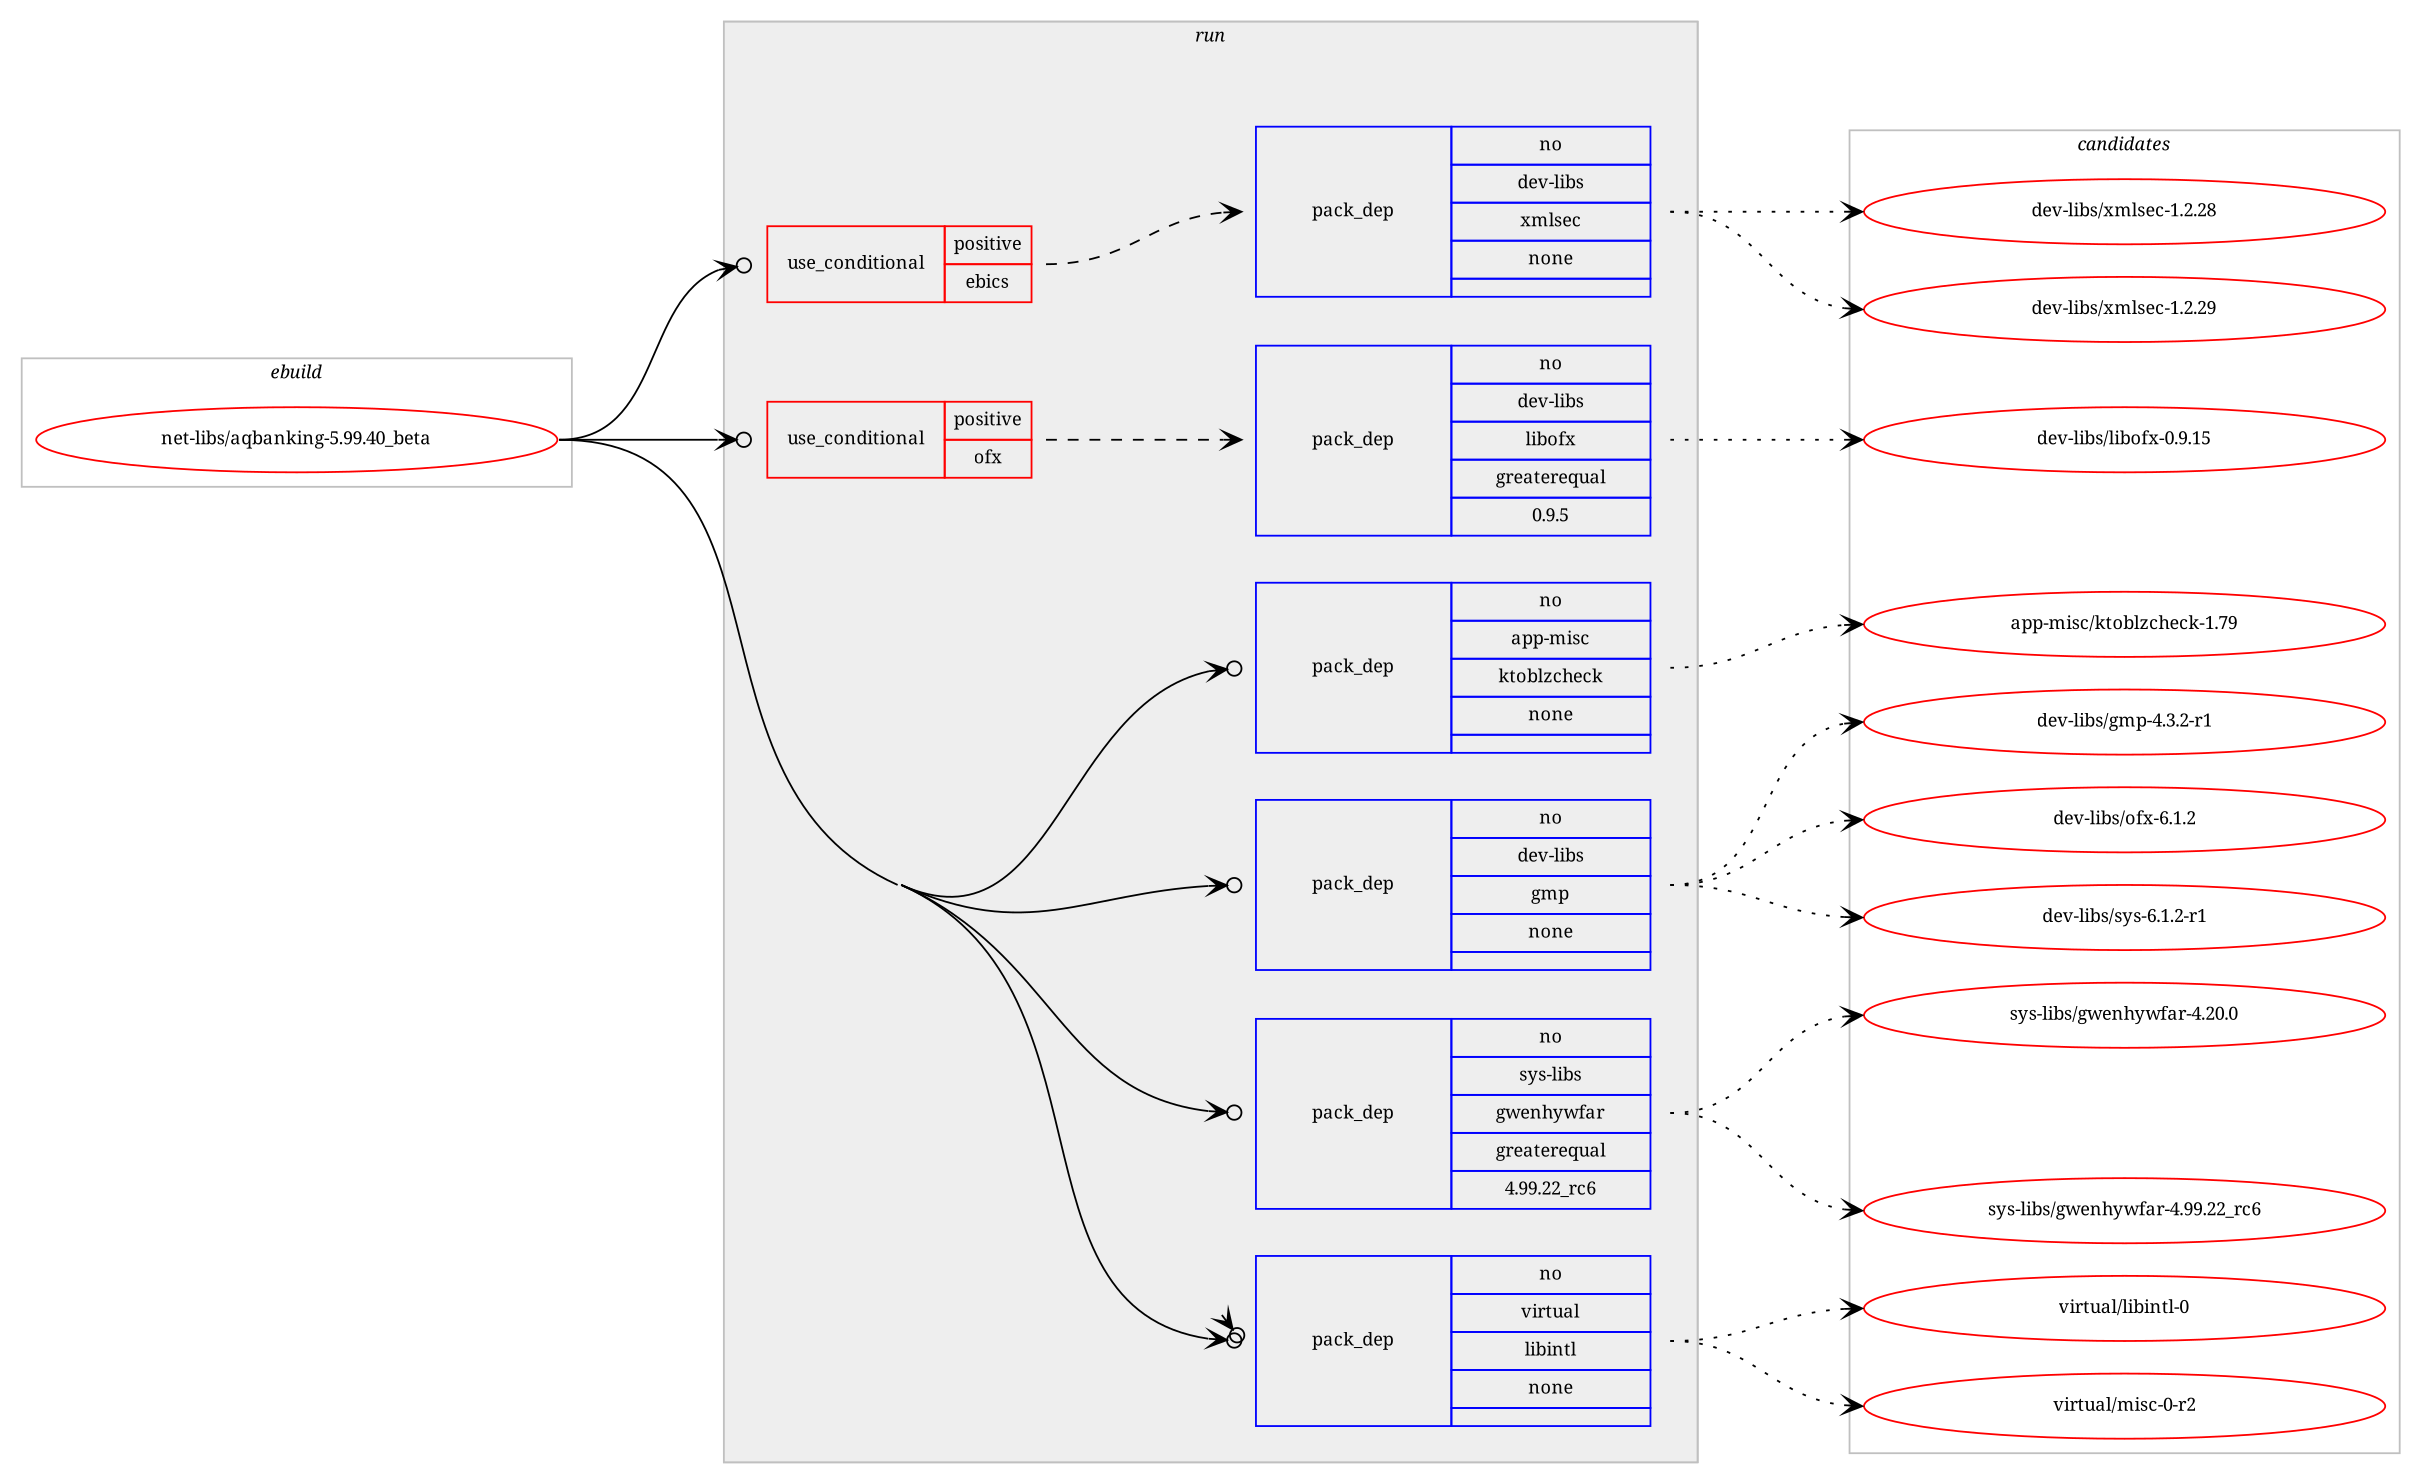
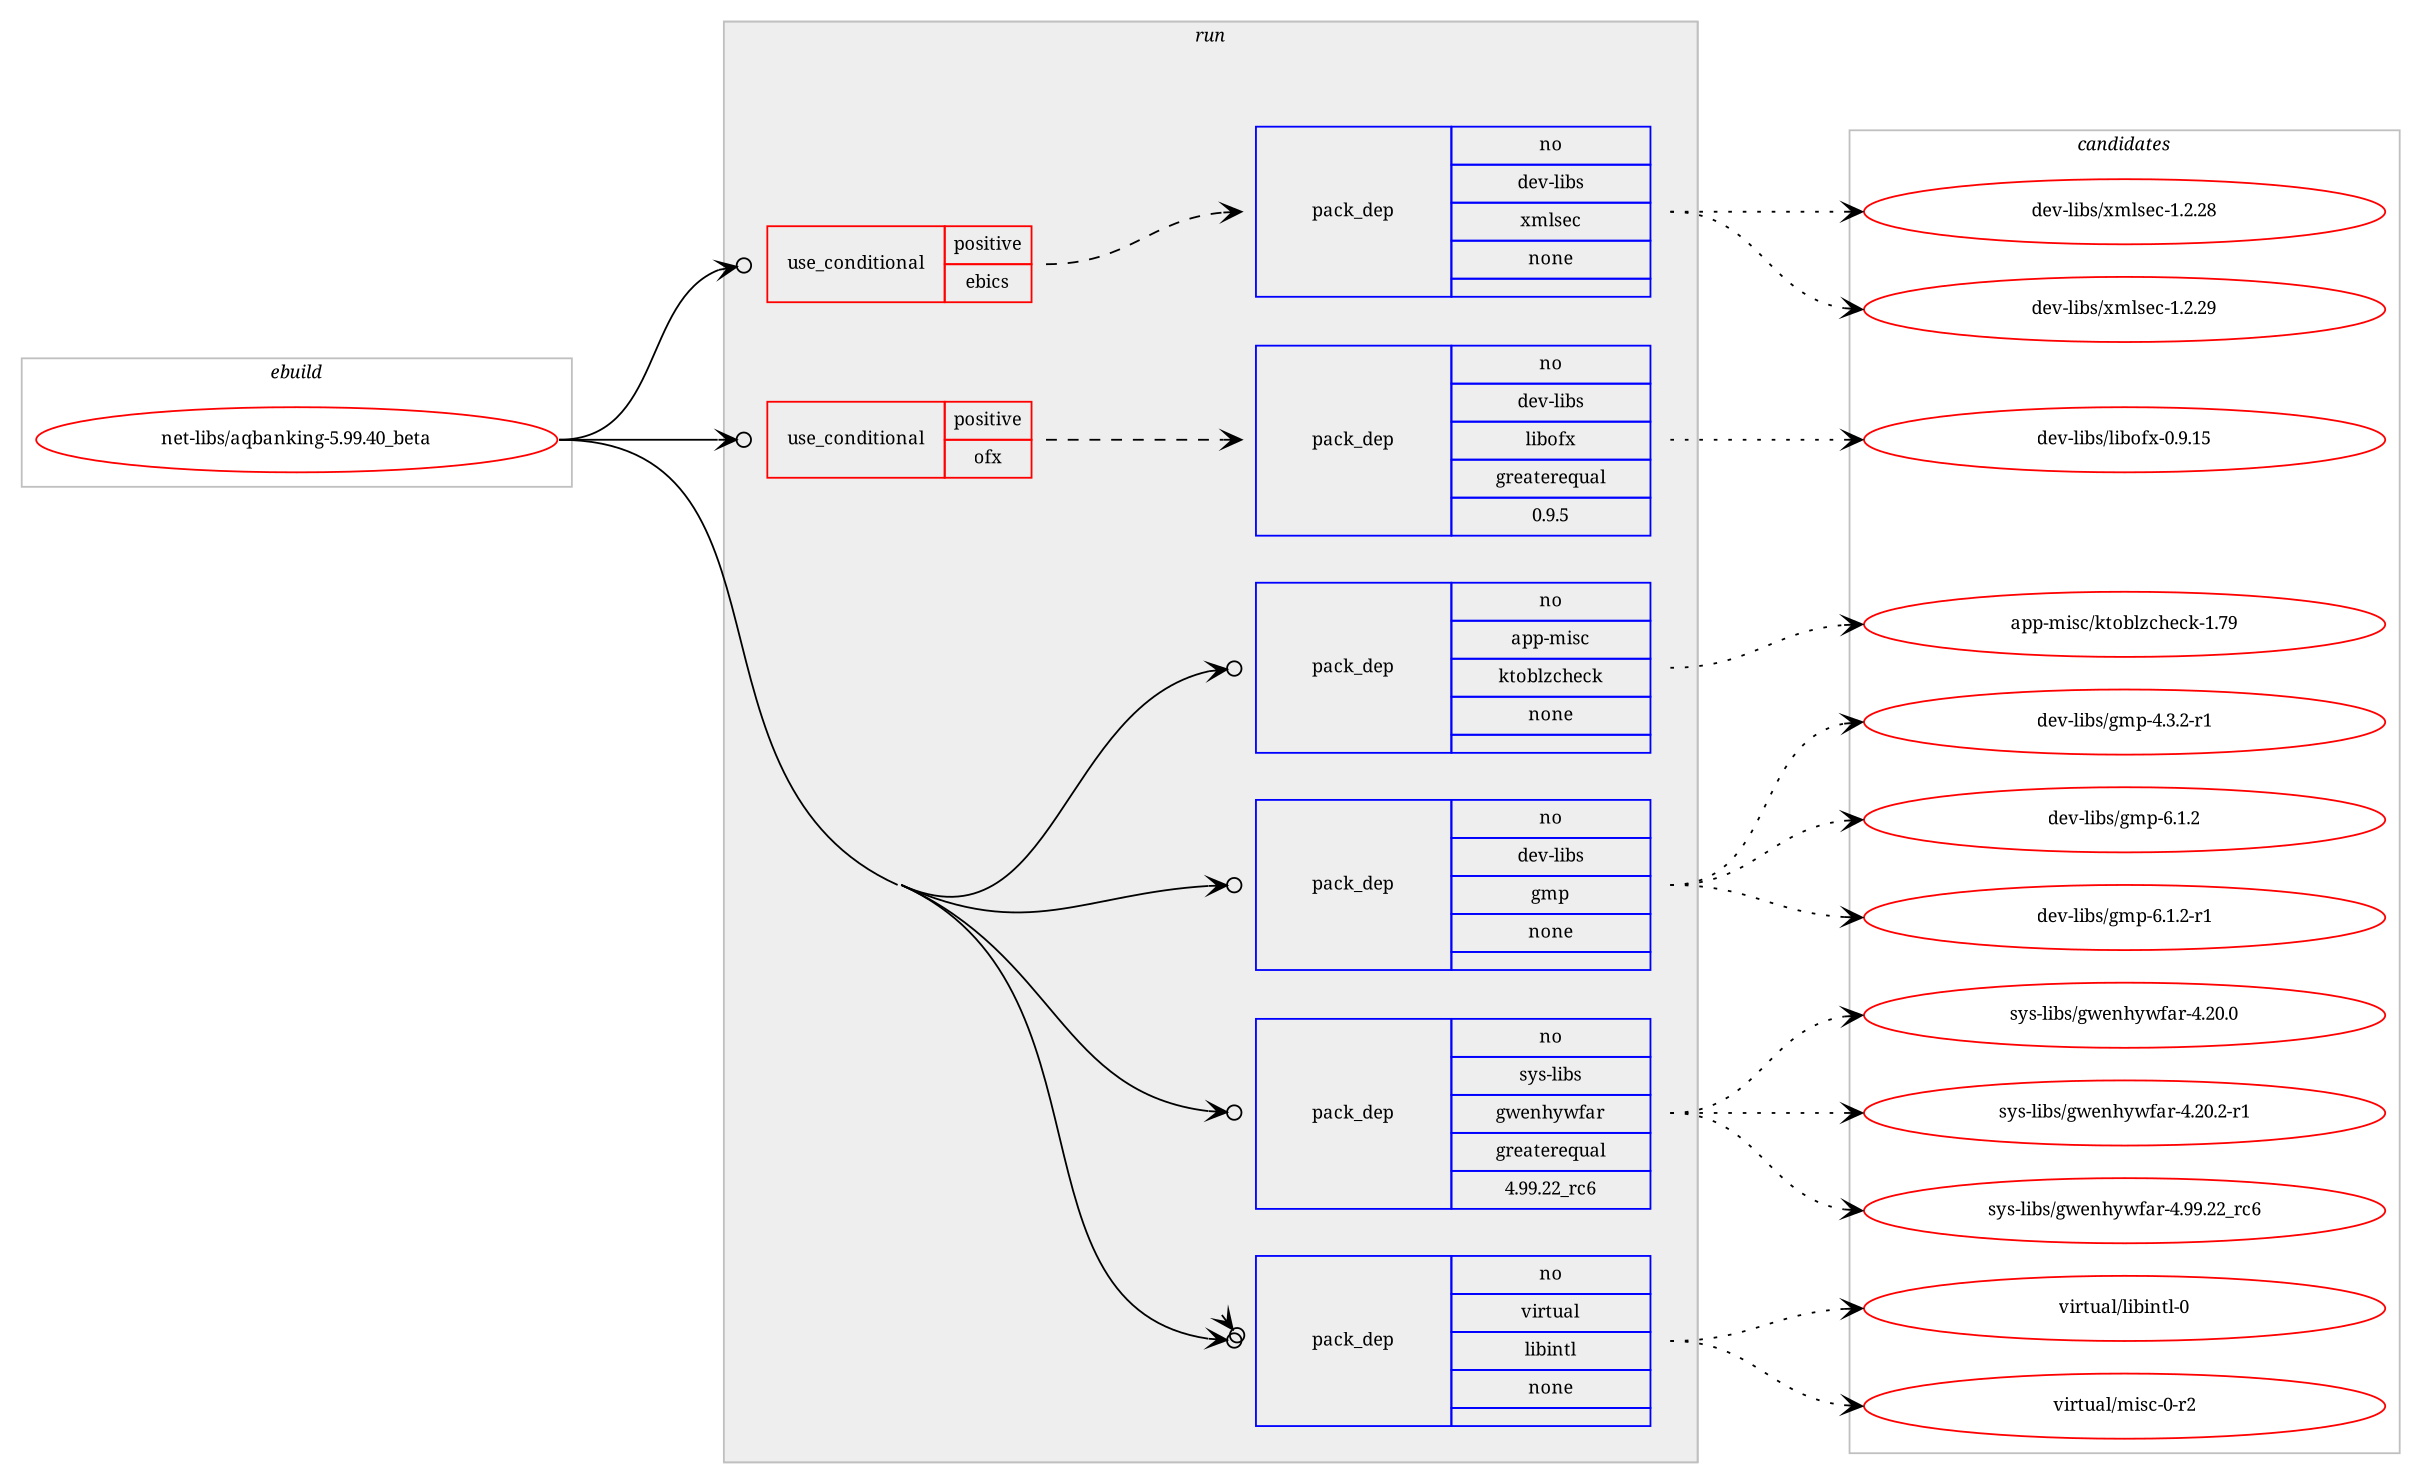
(2125, 820) -> (2125, 820)
(2125, 918) -> (2125, 918)
none -> (2125, 1113)
